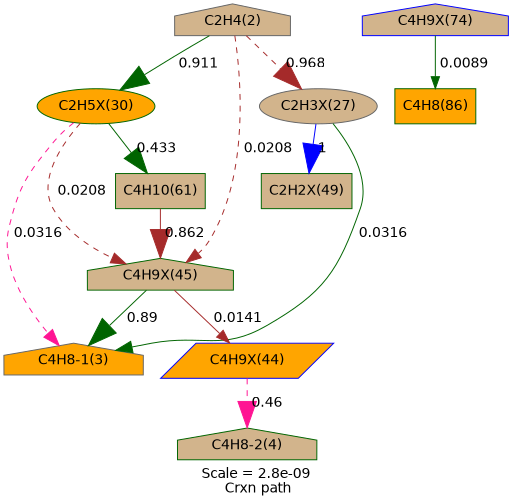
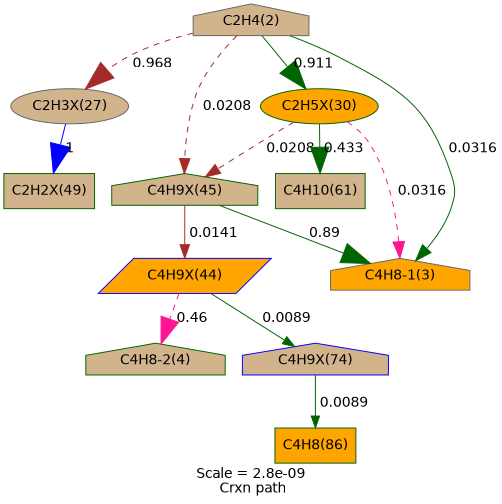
(160, 219) -> none
(311, 294) -> (419, 112)
none -> (248, 317)
